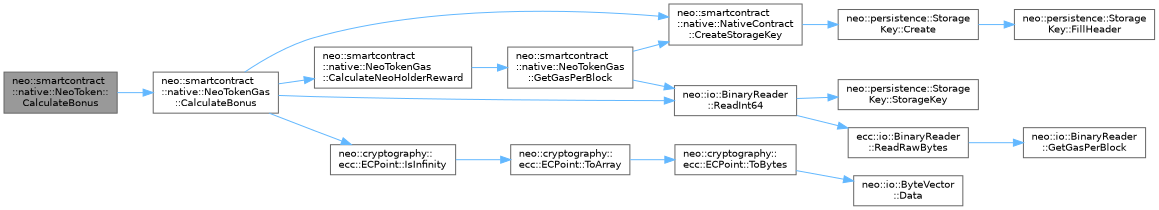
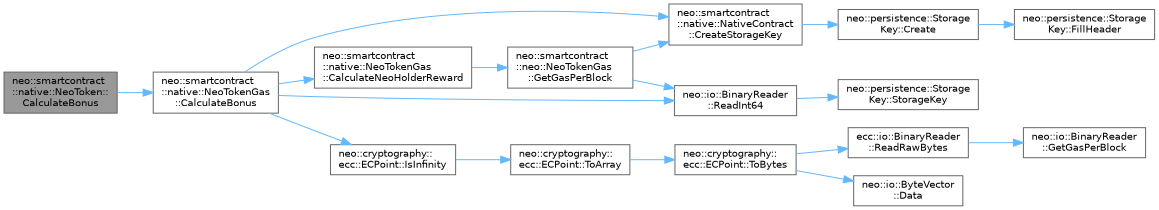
(570, 68) -> (570, 68)
(817, 121) -> (817, 152)
